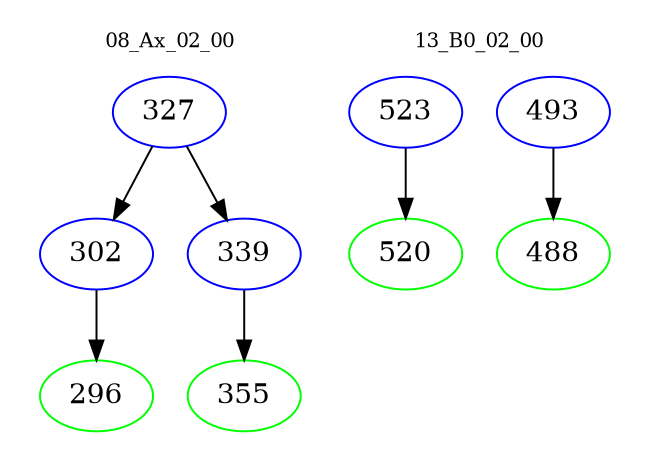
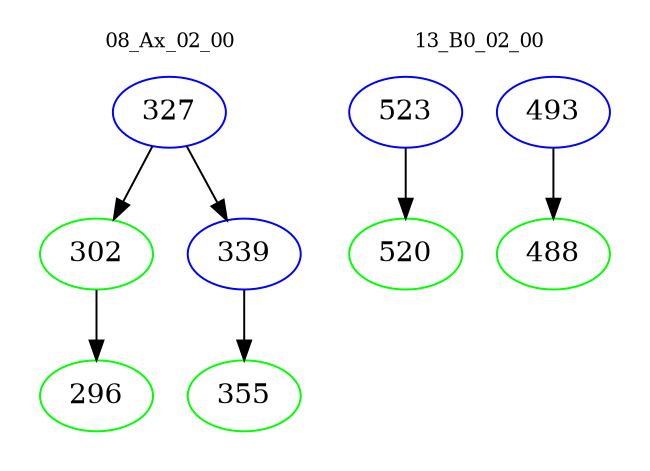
(97, 254) -> (97, 254)
